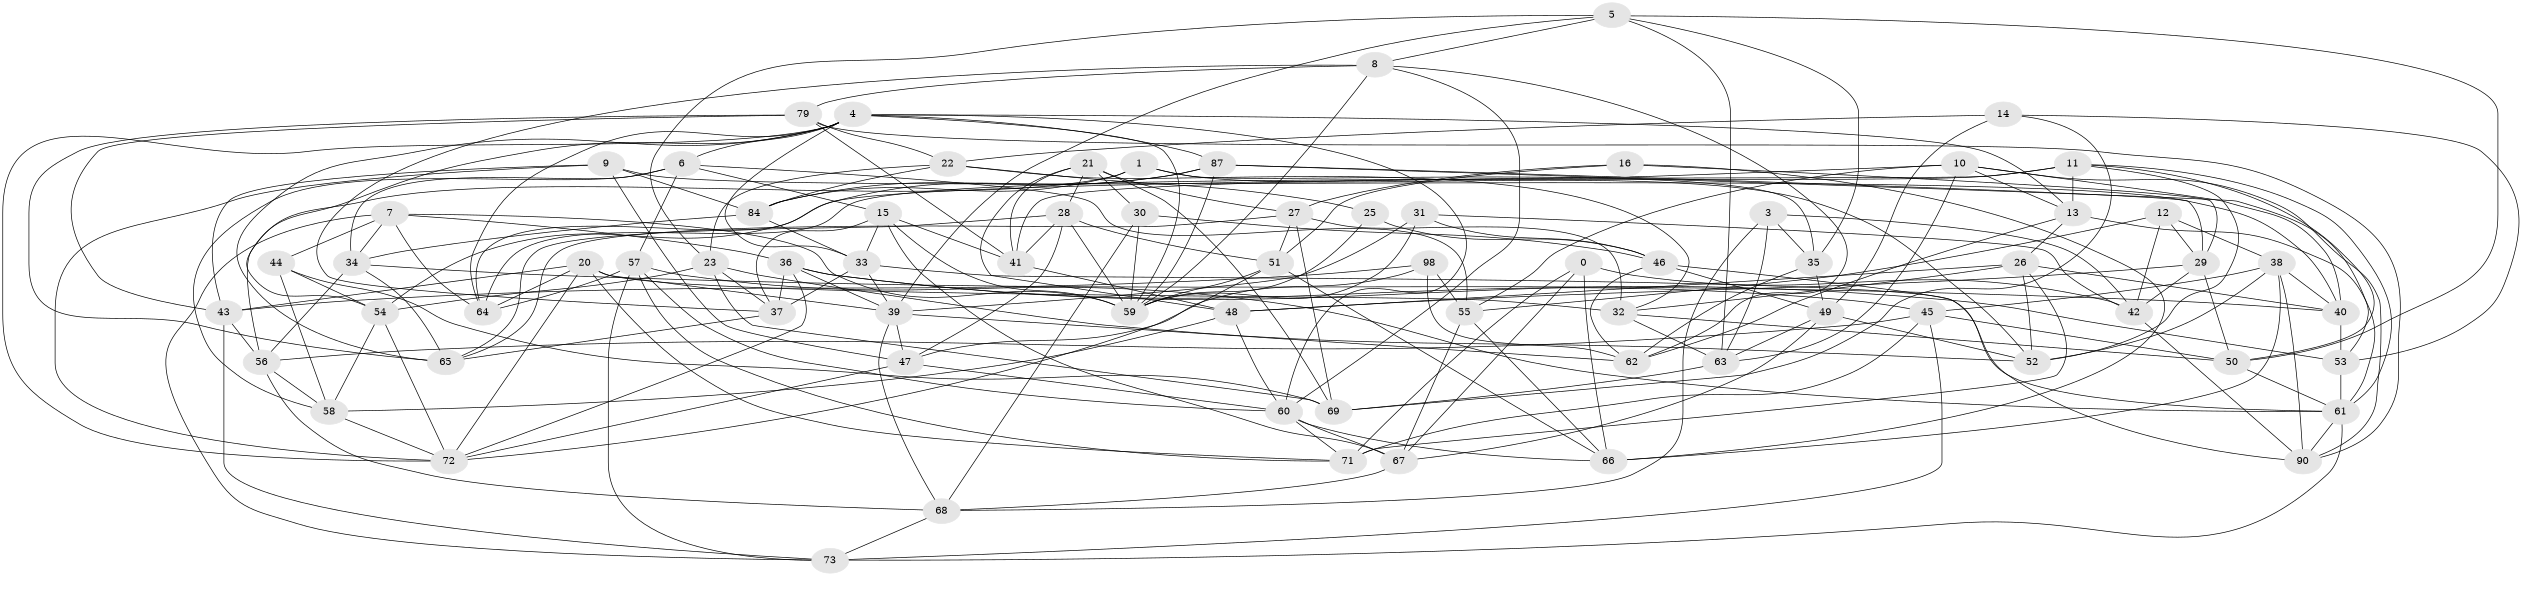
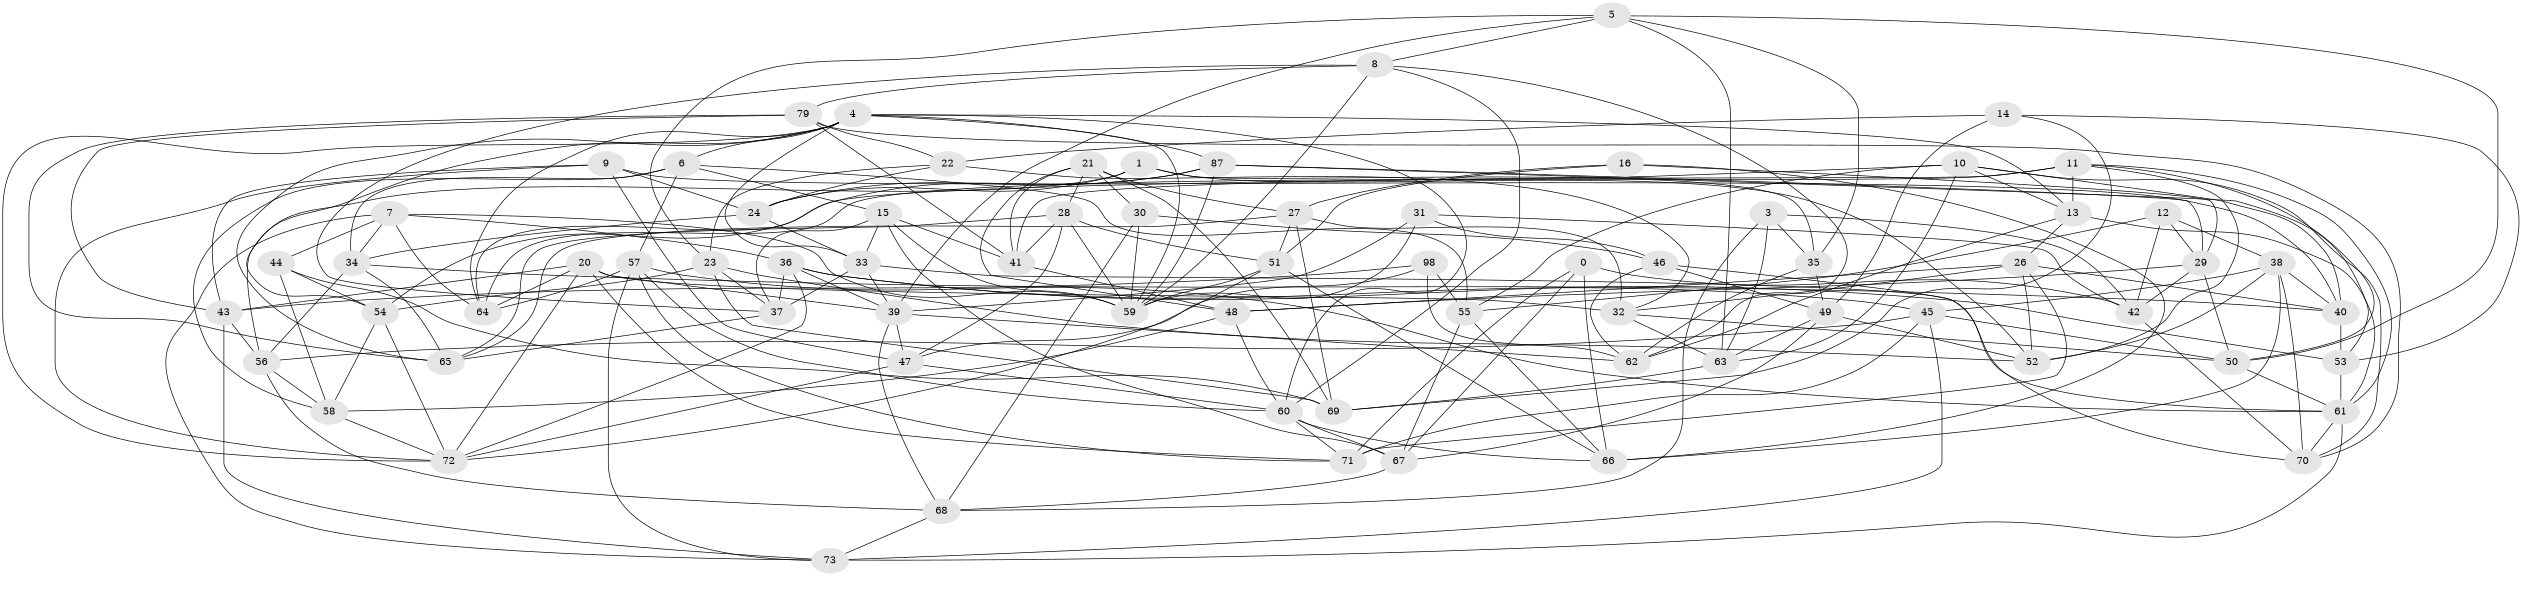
(754, 214) -> (754, 214)
(1370, 214) -> none
(2303, 462) -> (2303, 462)
